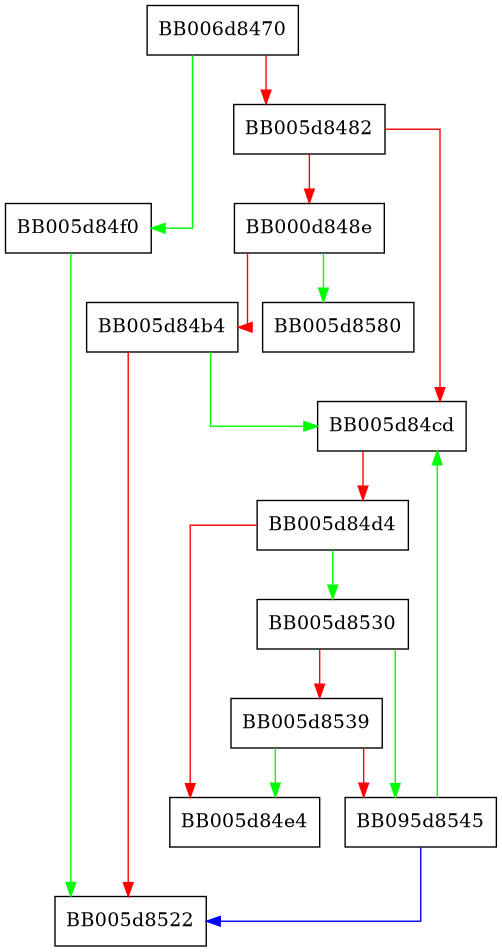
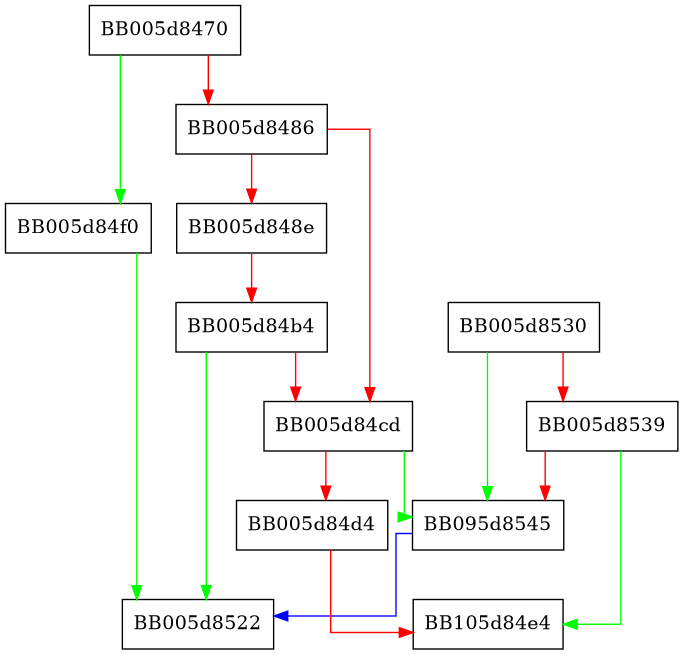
(223, 30) -> (165, 30)
(309, 129) -> (252, 129)
(309, 228) -> (252, 228)
(338, 327) -> none
(220, 426) -> (296, 370)
(333, 568) -> none
(128, 617) -> (206, 469)
(437, 631) -> (404, 484)
(245, 822) -> (488, 624)
